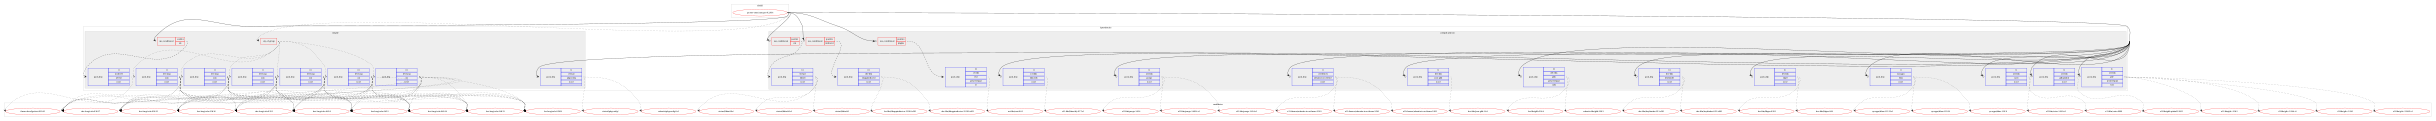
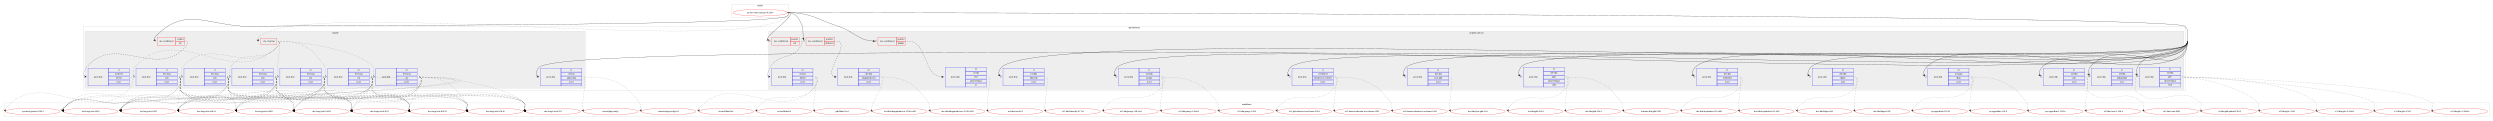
(33, 111) -> (33, 111)
(726, 111) -> (842, 111)
(1362, 111) -> (1304, 111)
none -> (1536, 111)
